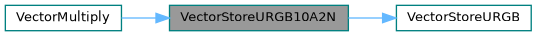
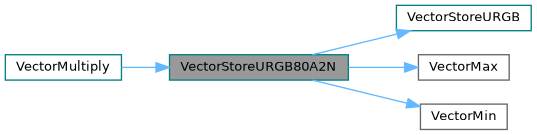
(259, 18) -> (259, 67)
none -> (464, 67)
none -> (464, 117)
